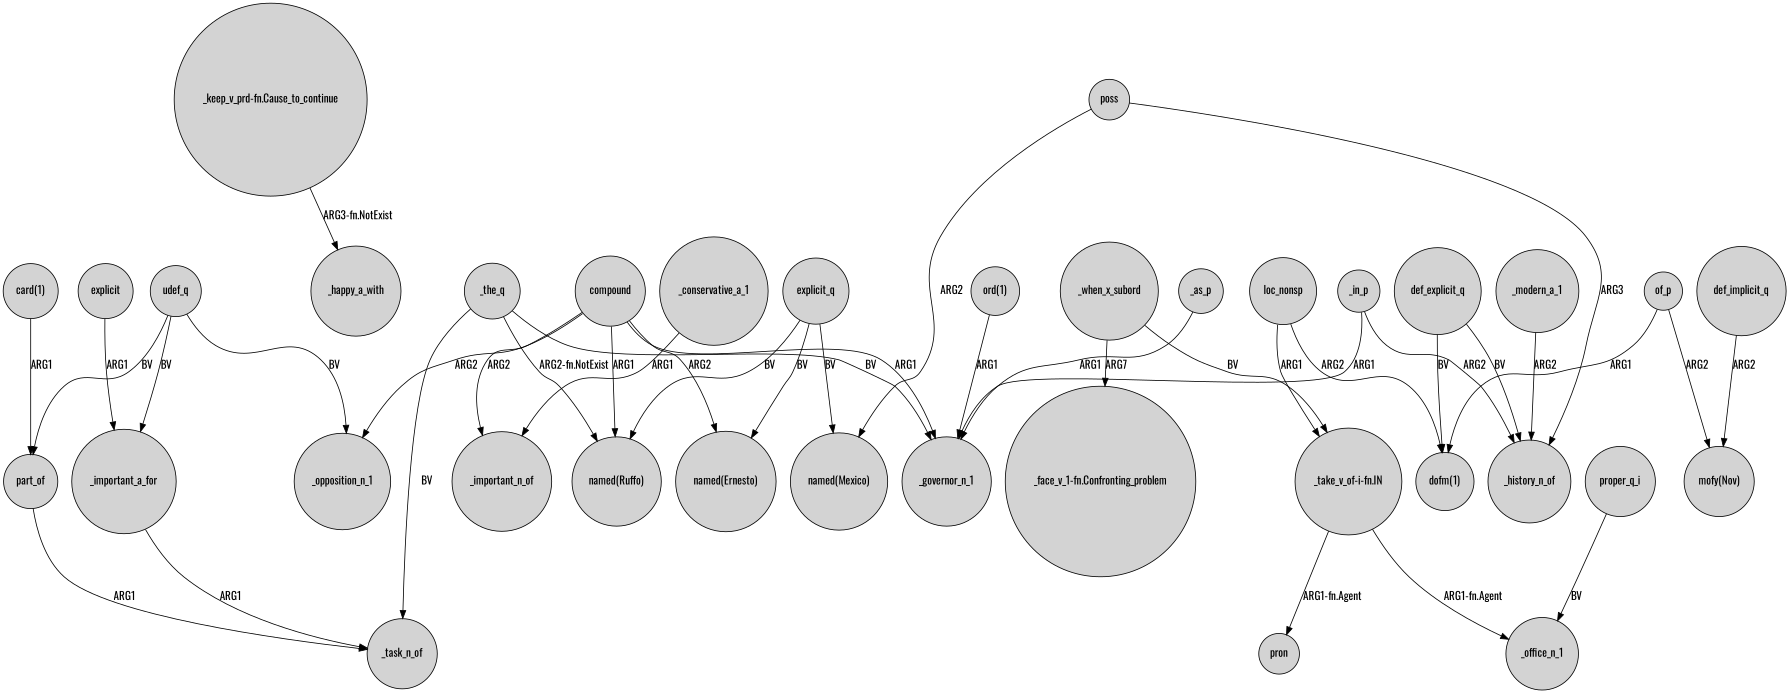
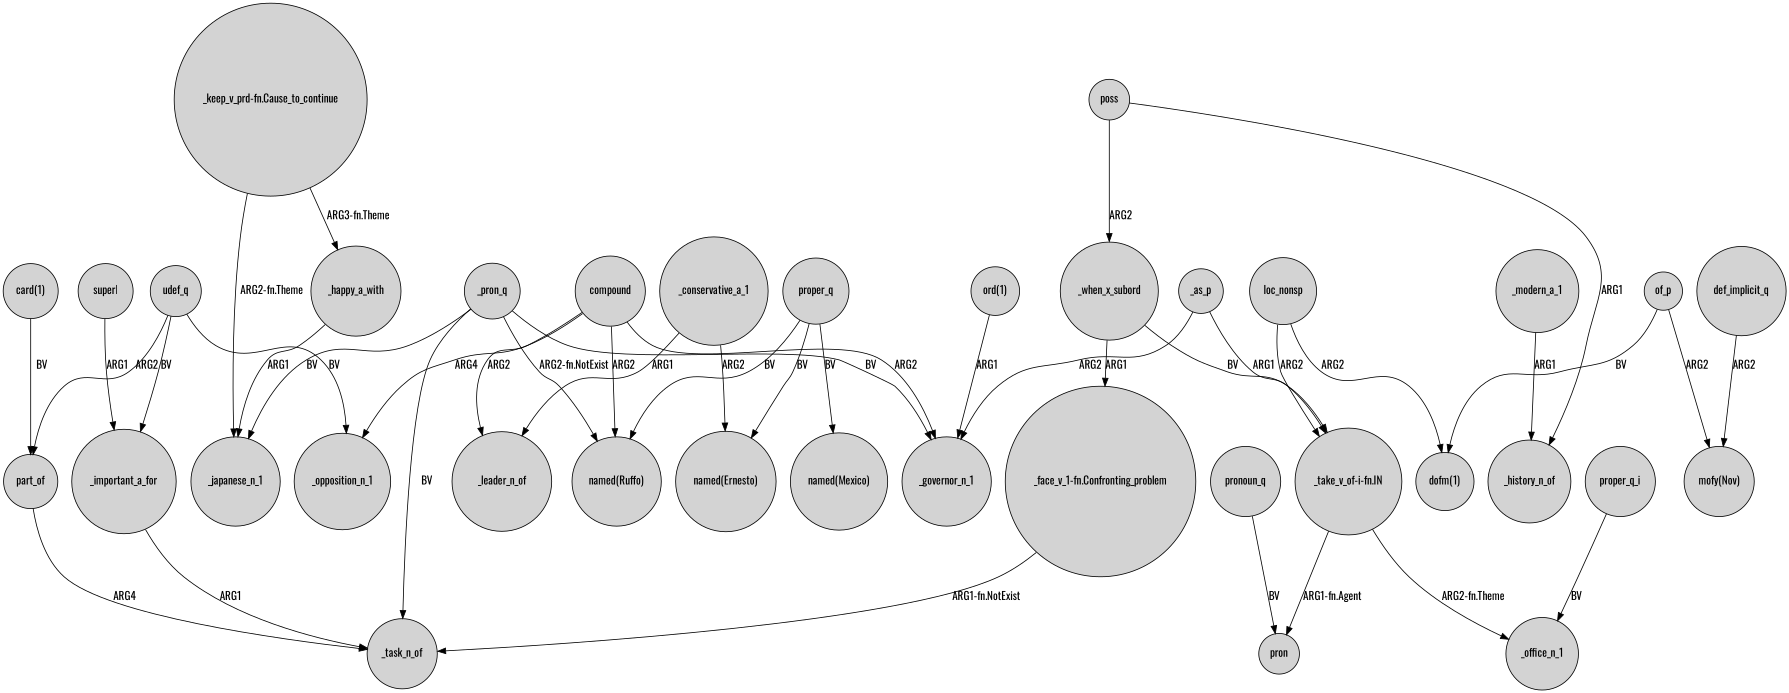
(358, 216) -> (358, 216)
(936, 248) -> (1109, 177)
(106, 291) -> (106, 291)
(492, 291) -> (492, 291)
(816, 291) -> (816, 291)
(1359, 291) -> none
(1438, 291) -> none
(1612, 291) -> (1612, 291)
(683, 363) -> (723, 384)
(42, 366) -> (42, 366)
(147, 366) -> (147, 366)
(466, 366) -> (466, 366)
(624, 366) -> (624, 366)
(906, 366) -> (906, 366)
(1091, 366) -> (1091, 366)
(1117, 366) -> (1117, 366)
(1292, 366) -> (1292, 366)
(1545, 366) -> (1545, 366)
(1621, 366) -> (1621, 366)
none -> (1250, 369)
none -> (236, 481)
(502, 481) -> (502, 481)
none -> (1246, 481)
(125, 597) -> (125, 597)
(1473, 597) -> (1473, 597)
none -> (747, 627)
